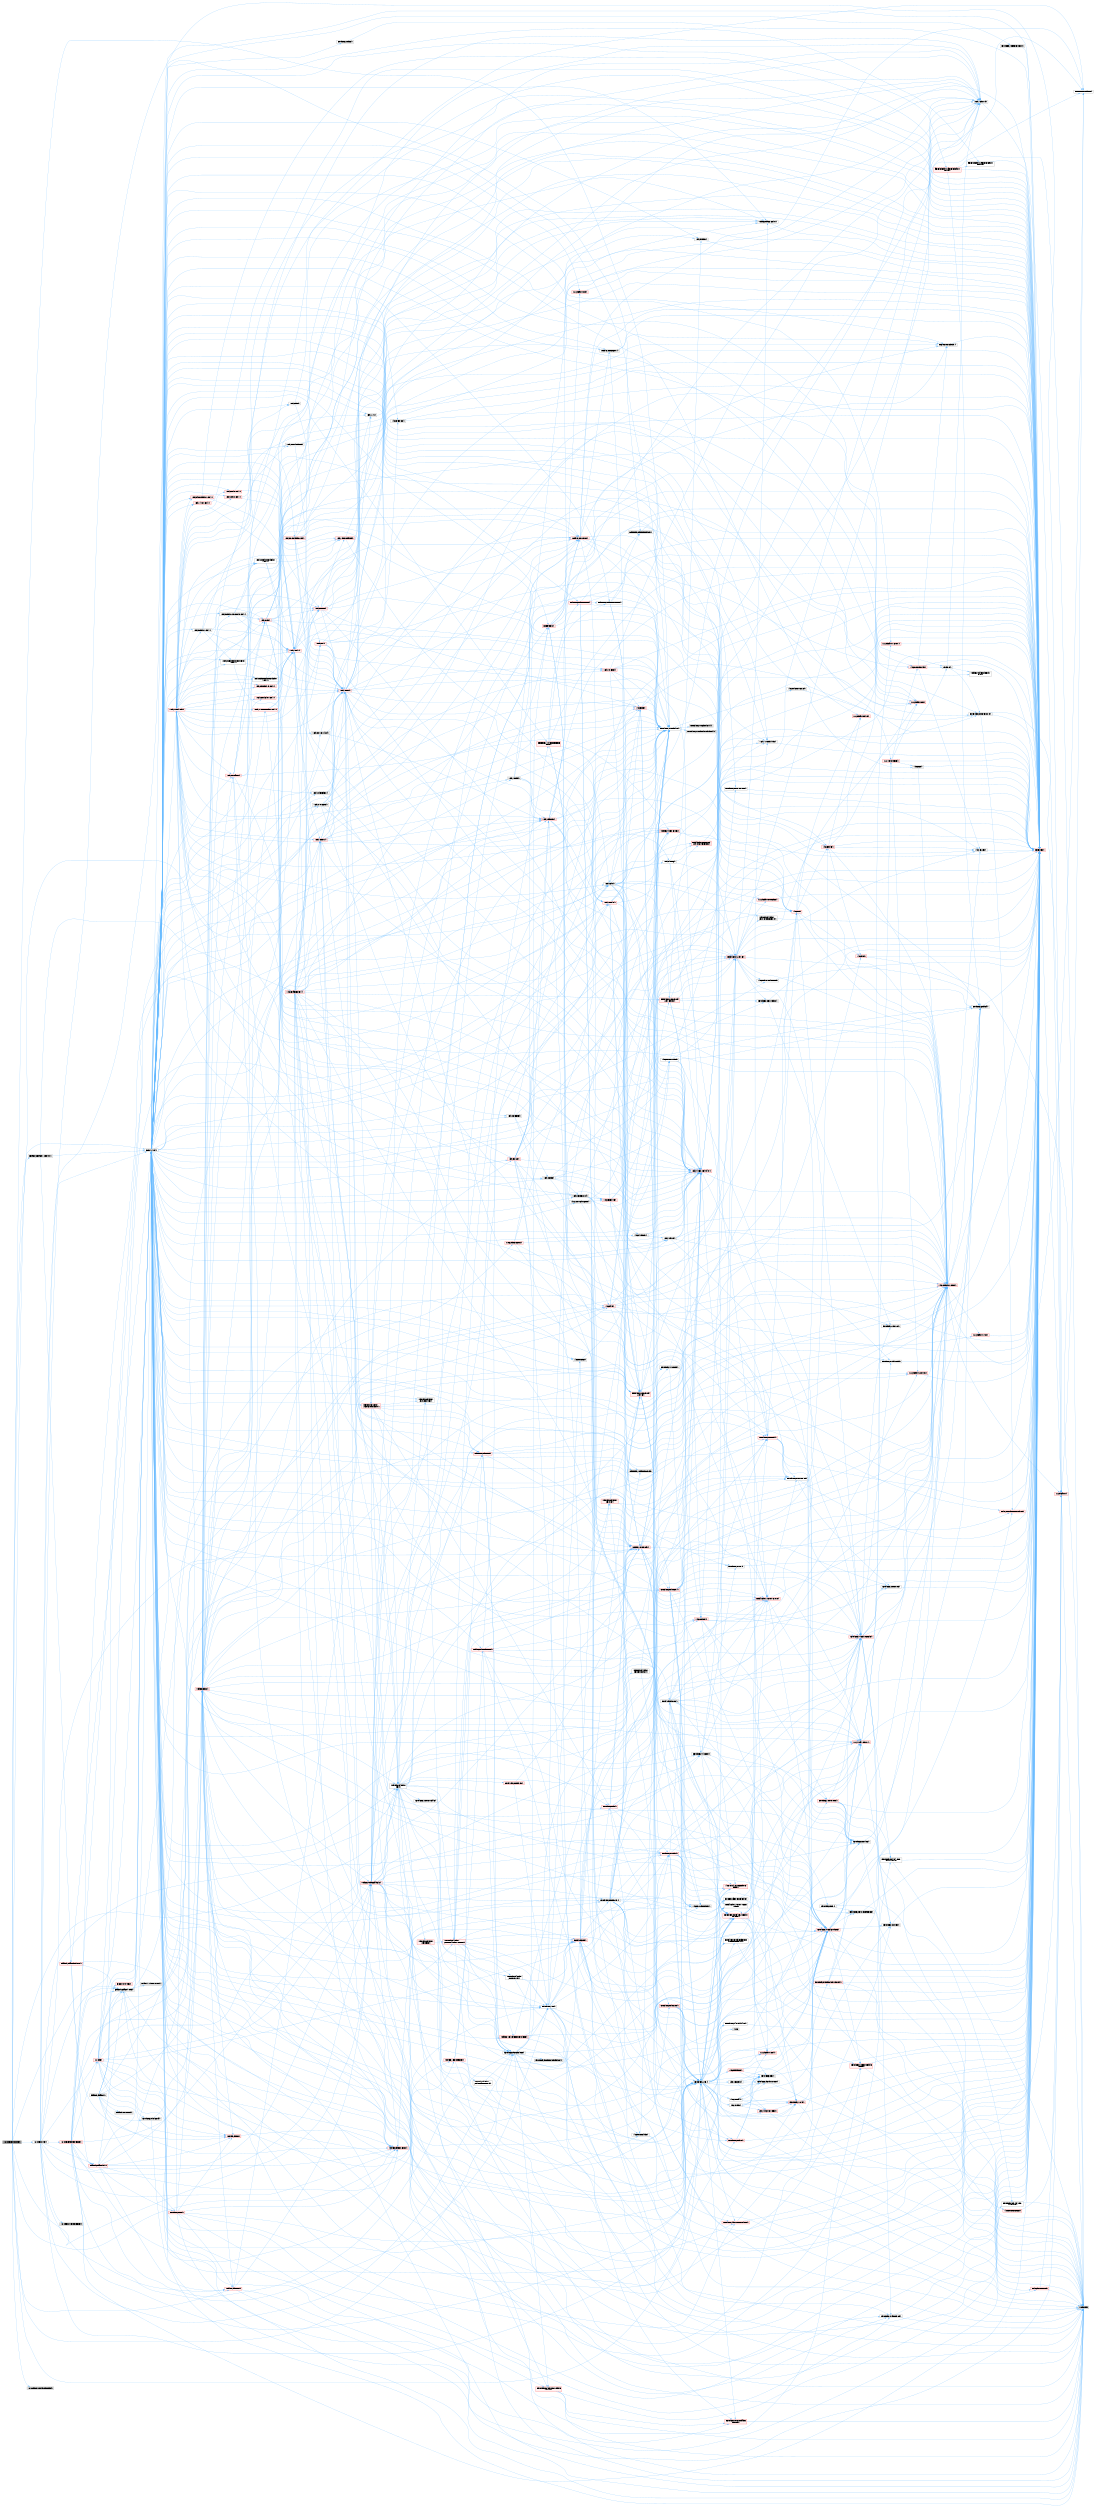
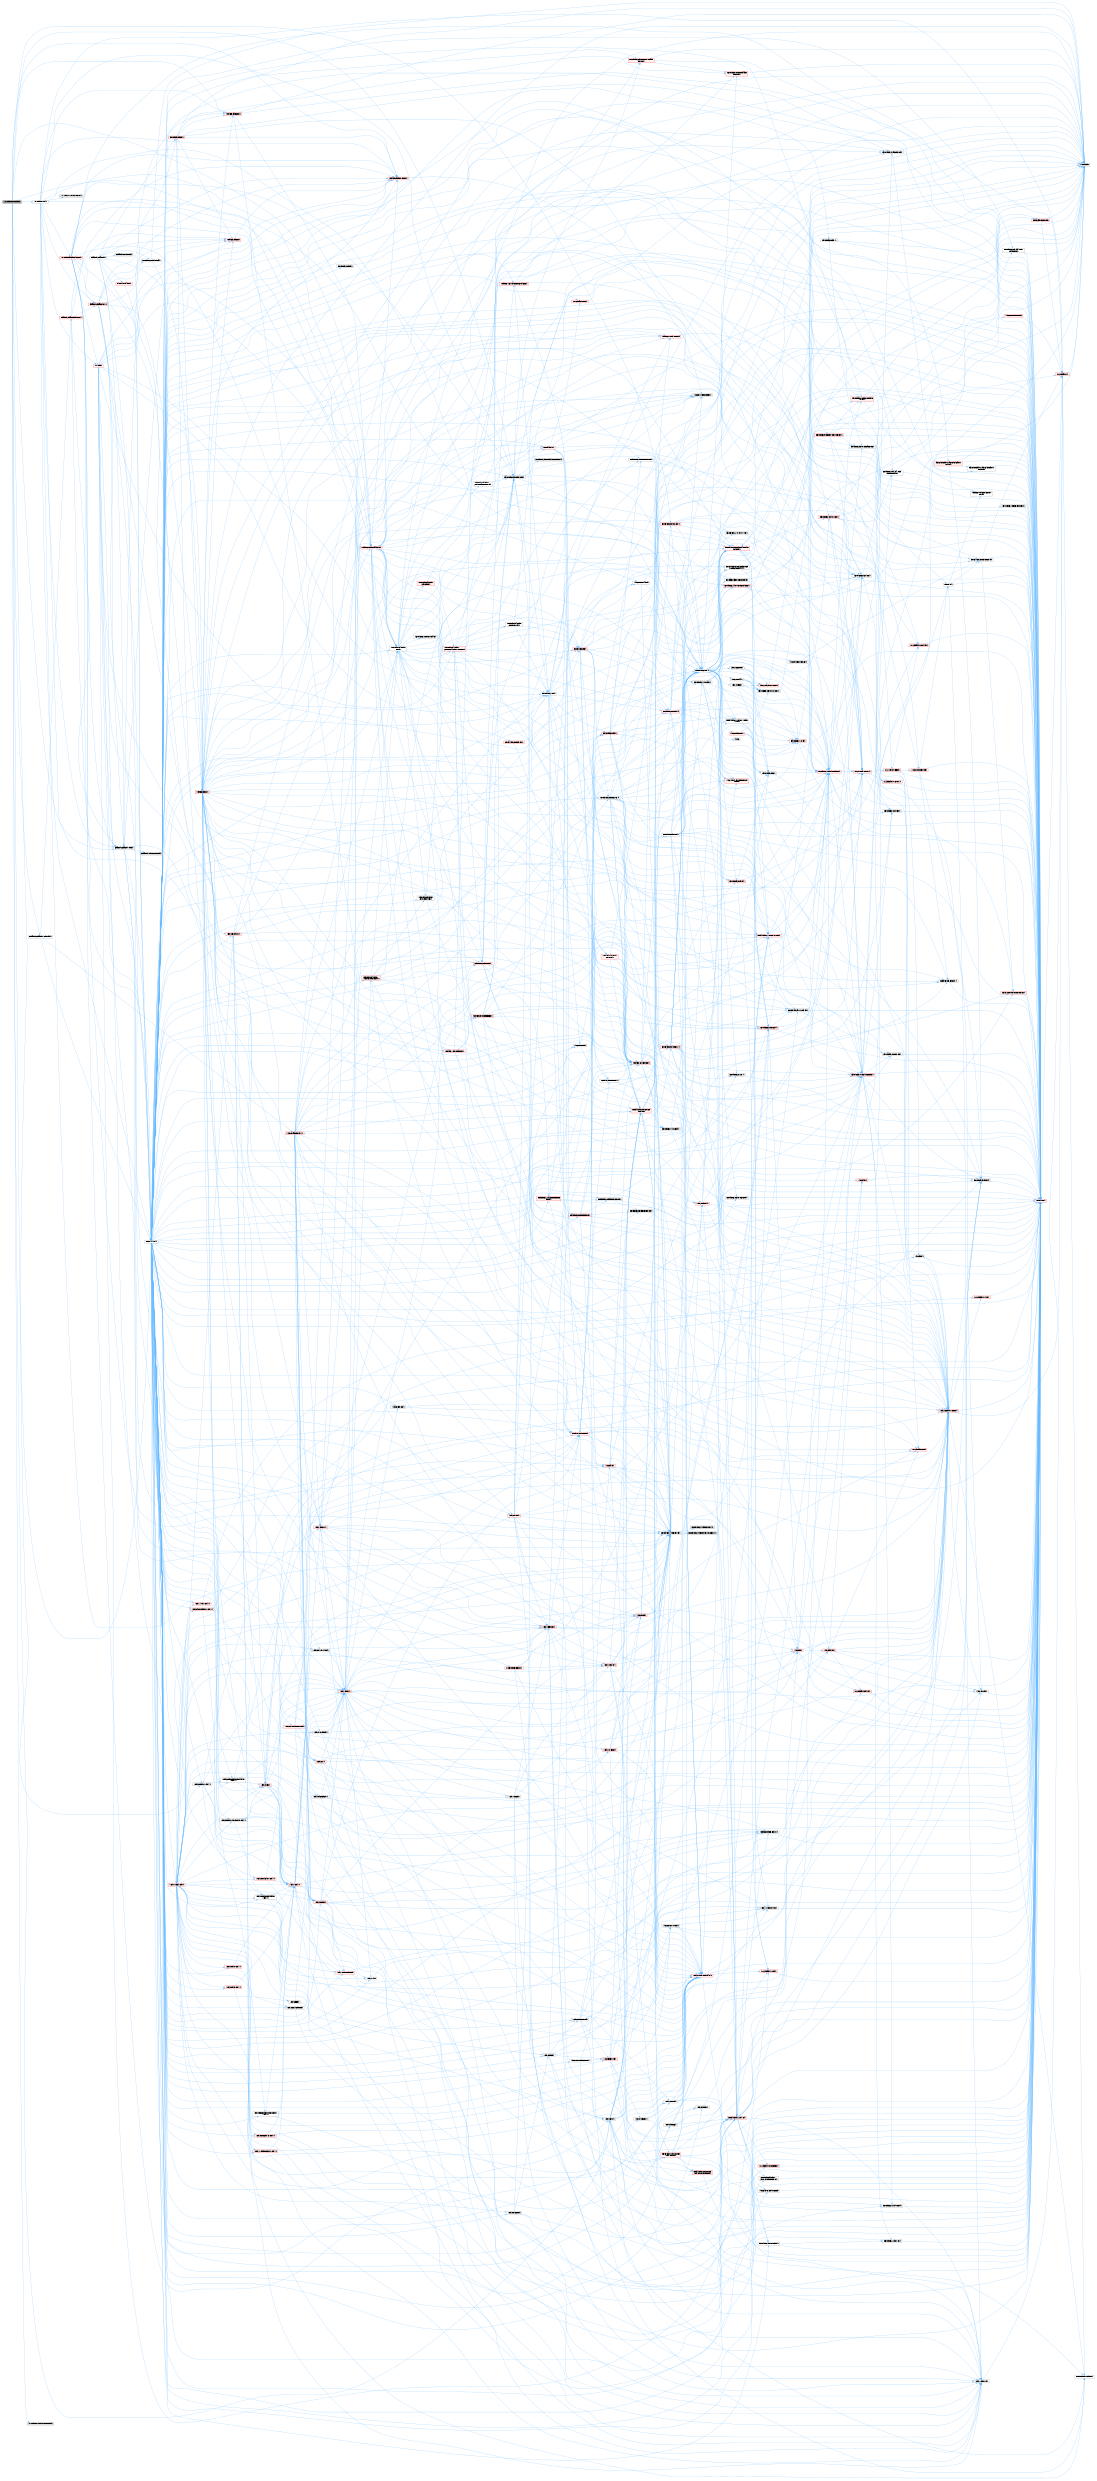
(641, 1671) -> none
